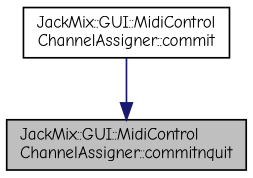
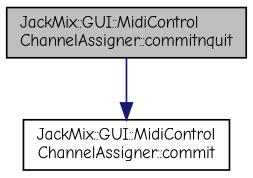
(126, 80) -> (126, 80)
